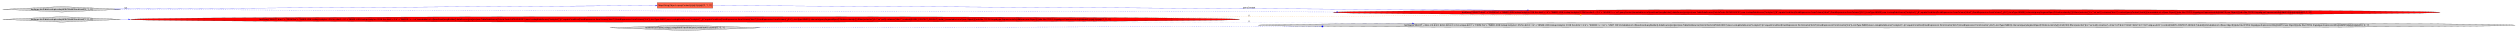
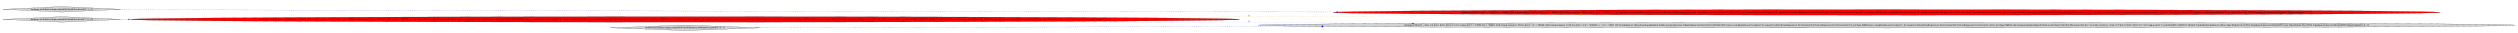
(685, 5) -> none
